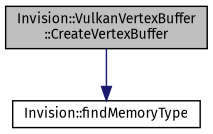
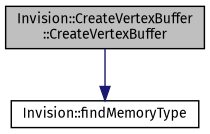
(106, 27) -> (105, 27)
